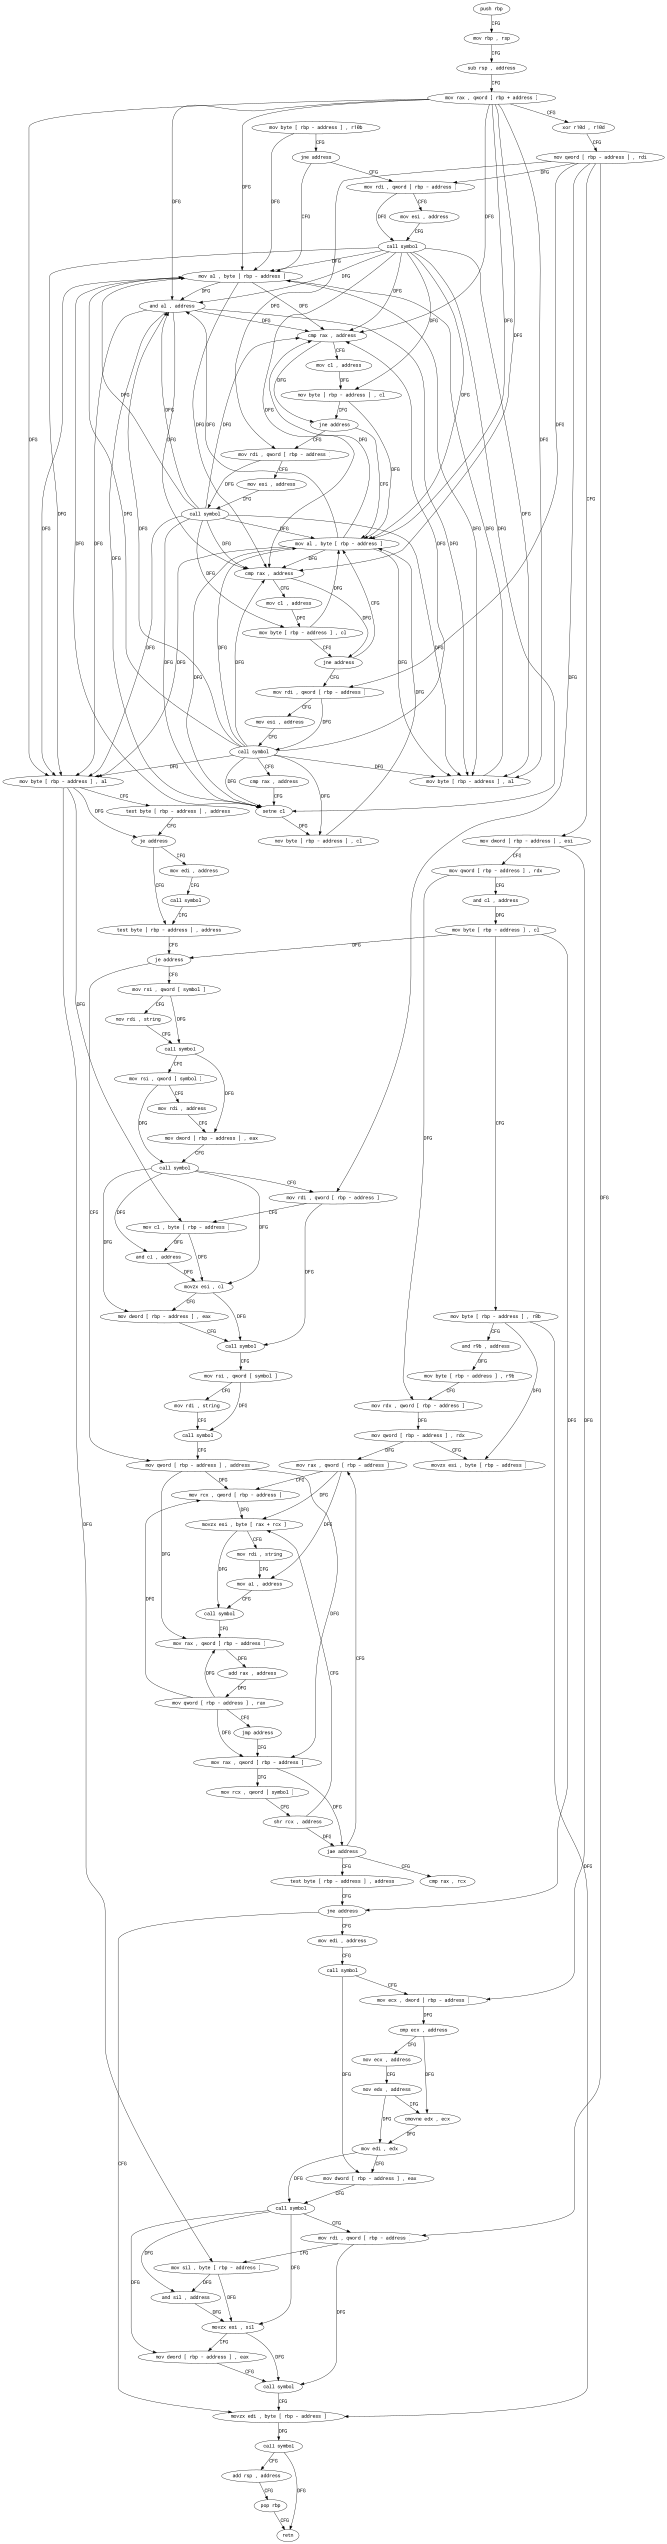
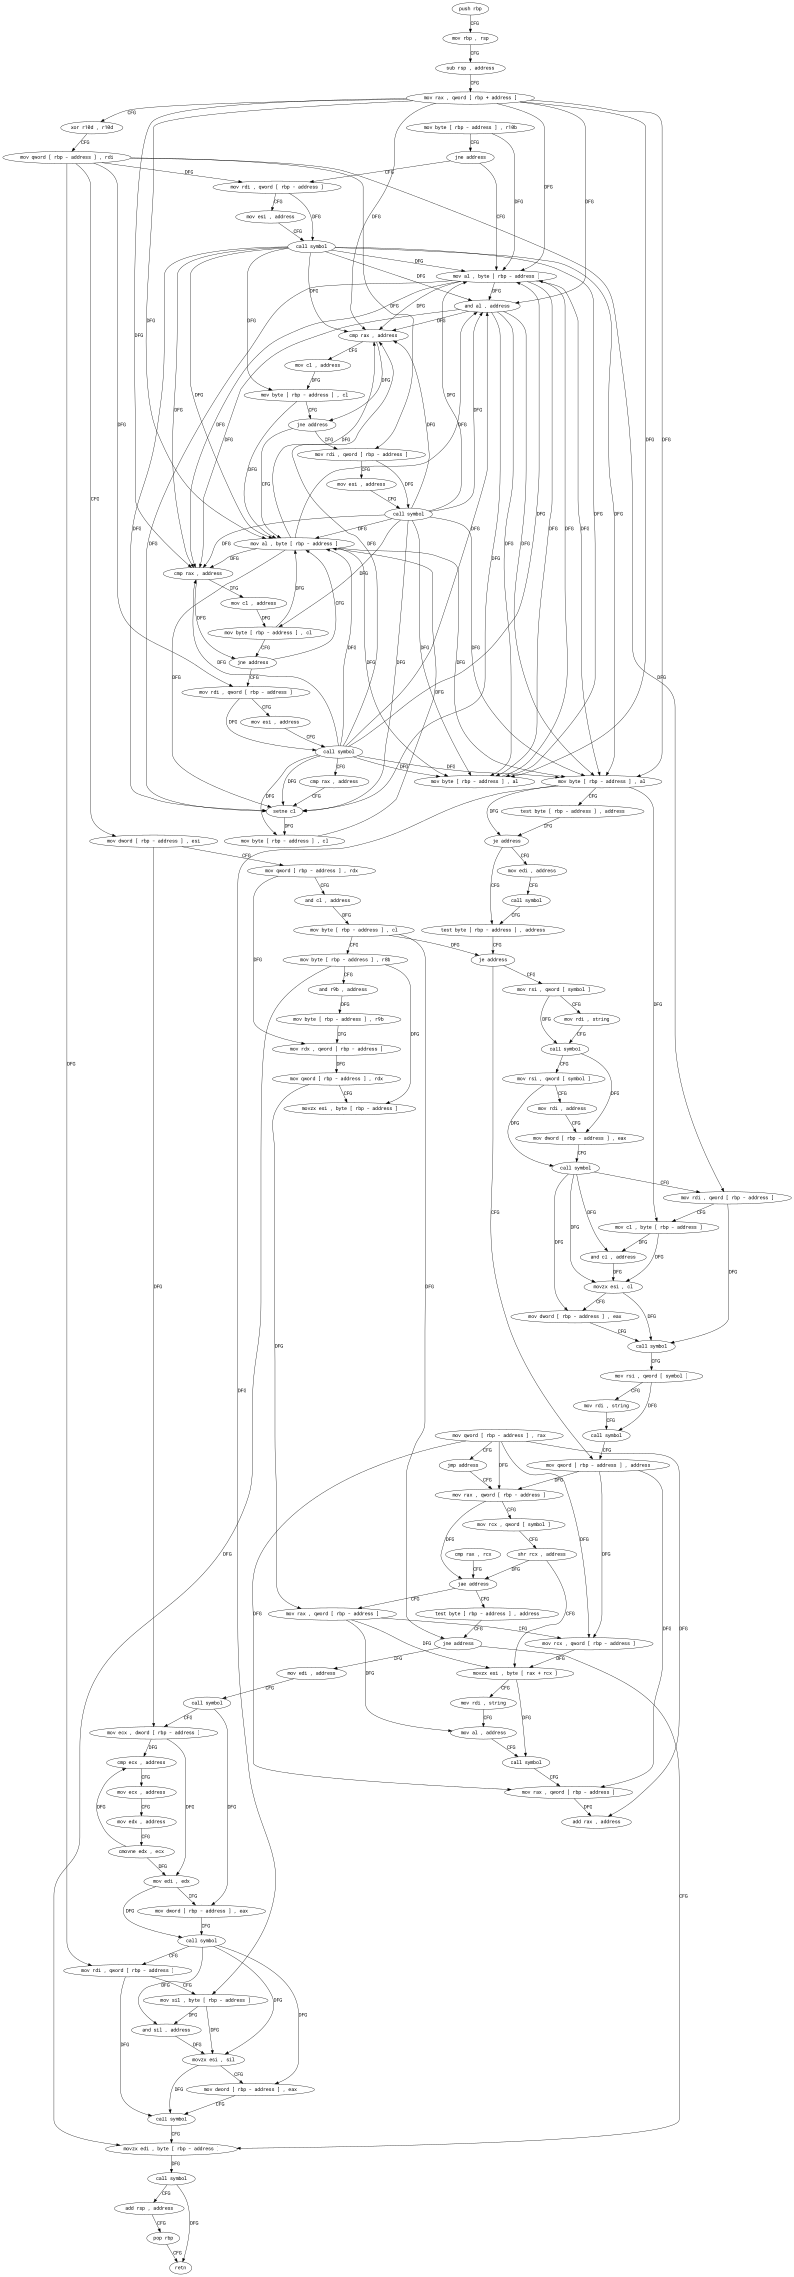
(237, 1687) -> (679, 1576)
(393, 1866) -> (473, 1568)
(425, 2073) -> (97, 1809)
(382, 2118) -> (186, 1803)
